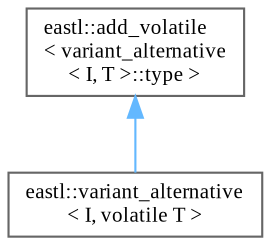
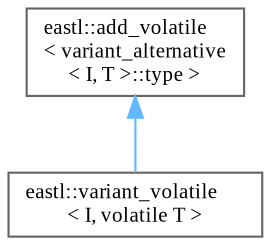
(135, 205) -> (135, 205)
